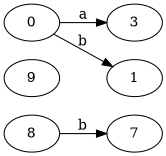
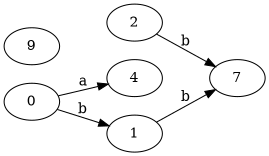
(135, 23) -> (135, 78)
none -> (182, 108)
(32, 134) -> (135, 23)
